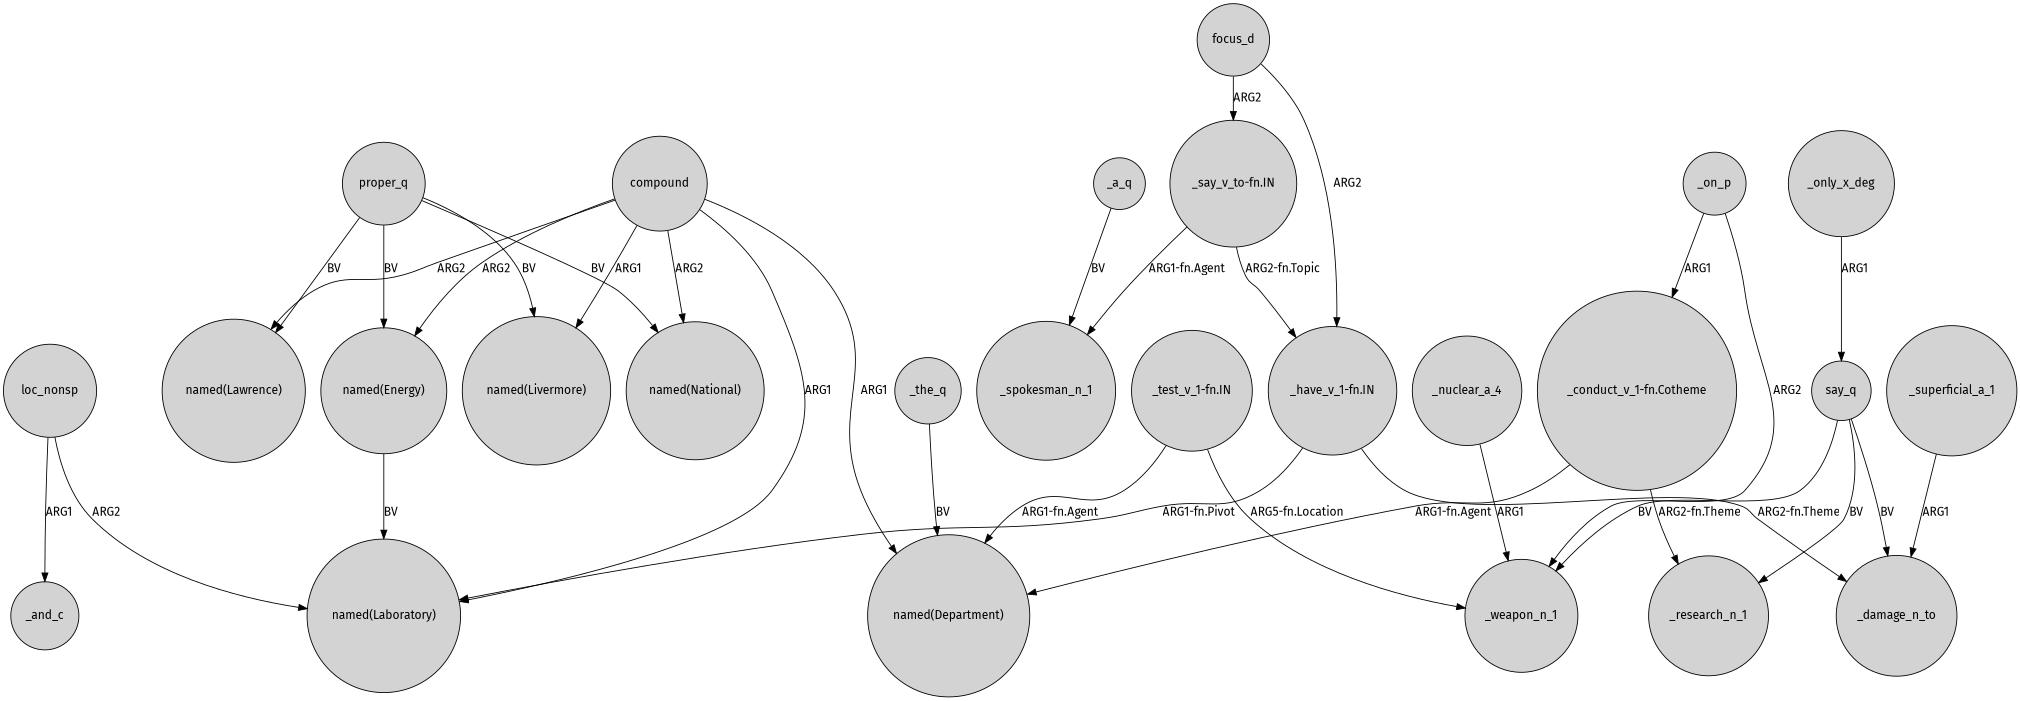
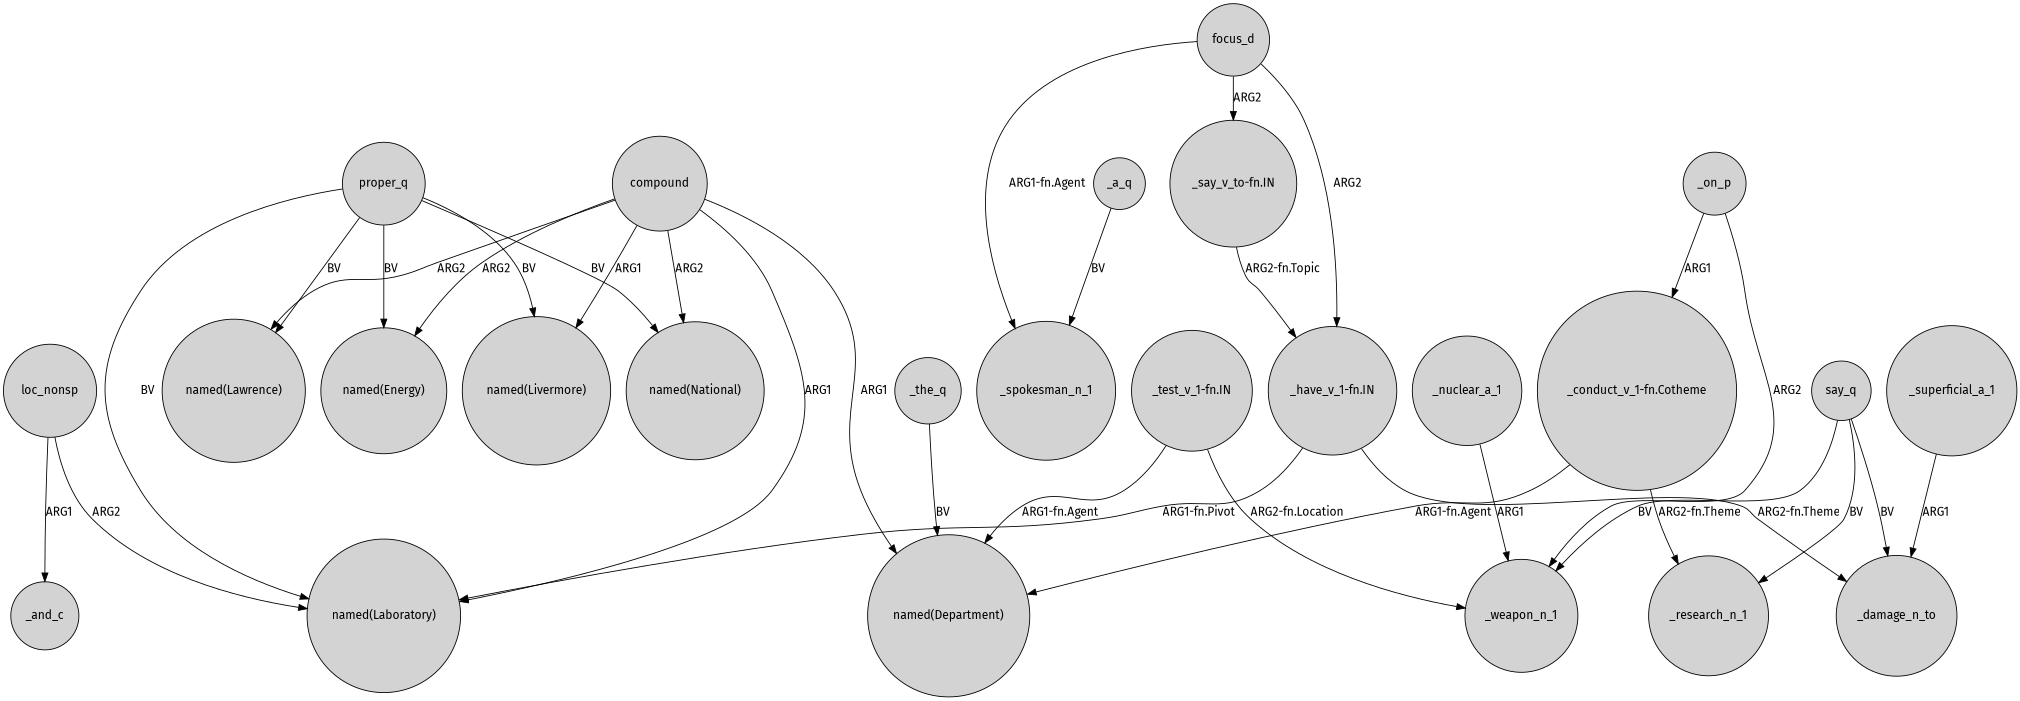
(1841, 184) -> none
(1138, 276) -> (1010, 120)
(1467, 391) -> (1467, 391)
(384, 492) -> (107, 372)
(1298, 513) -> (1298, 513)
